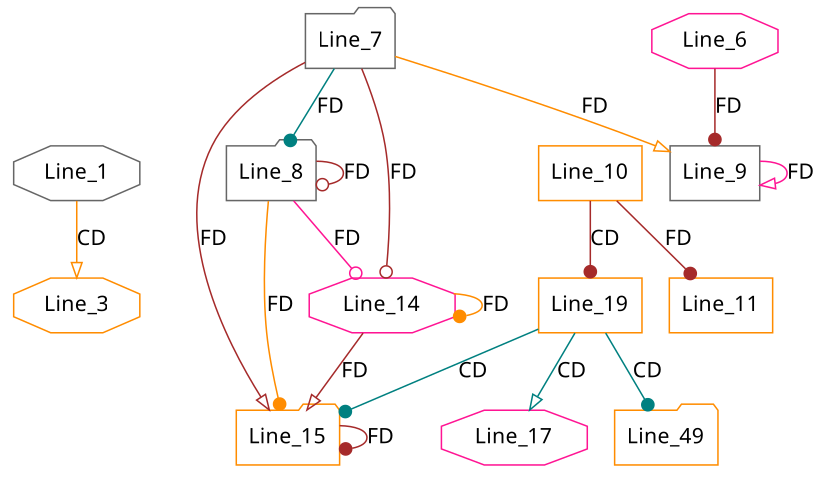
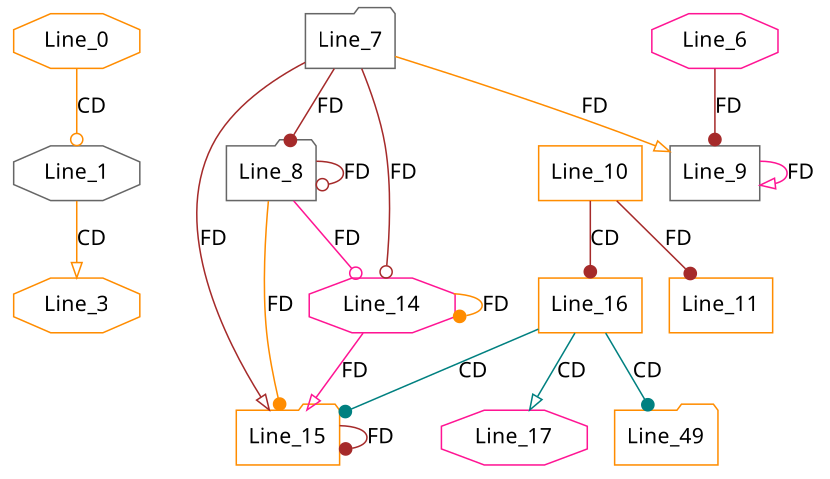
none -> (77, 41)
(314, 102) -> (314, 102)
(590, 305) -> (590, 305)
(340, 365) -> (340, 365)
